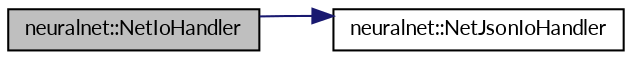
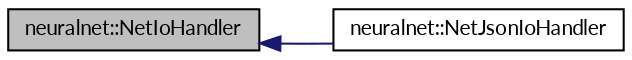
(286, 16) -> (307, 44)
